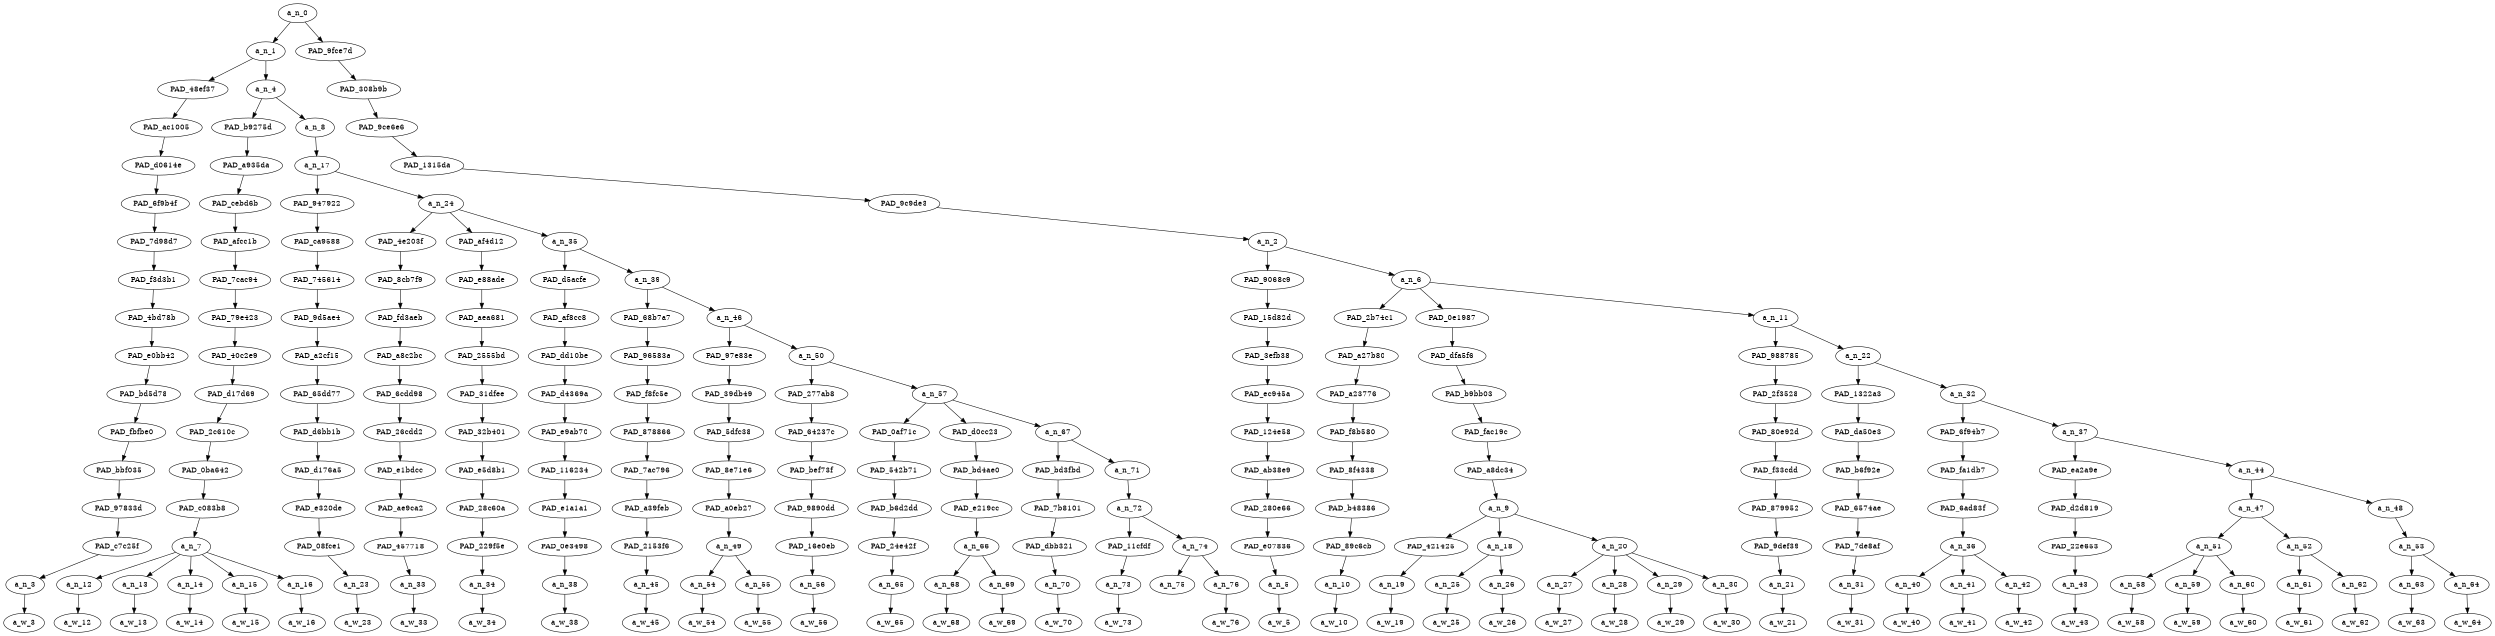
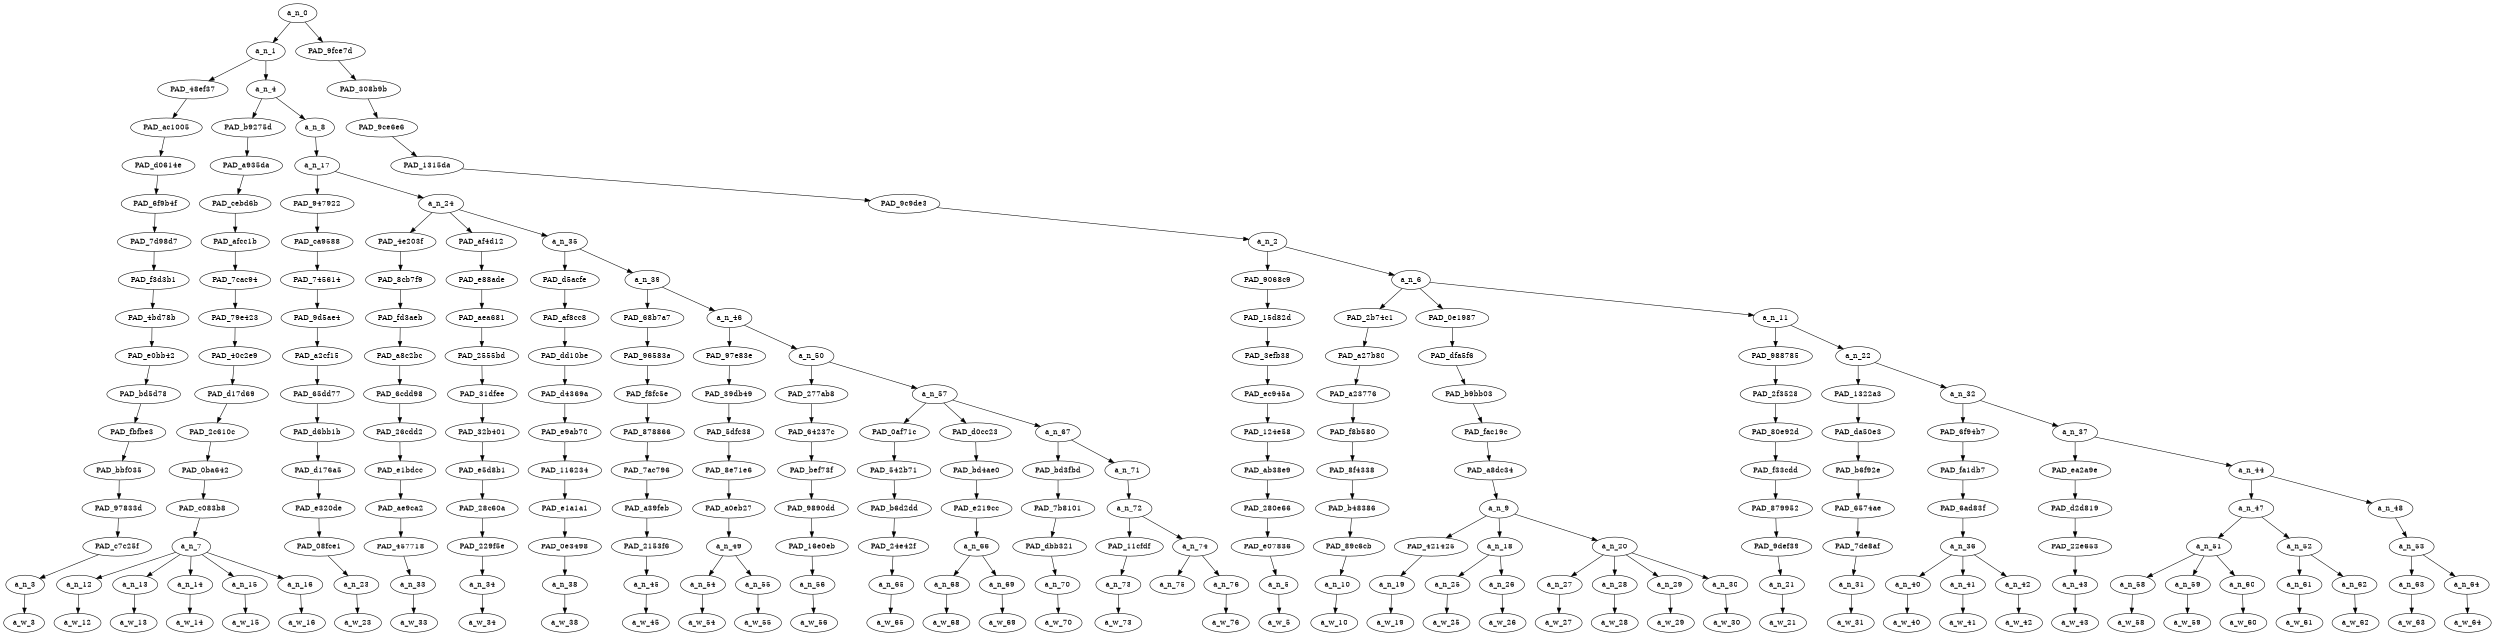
(132, 432) -> (132, 432)
